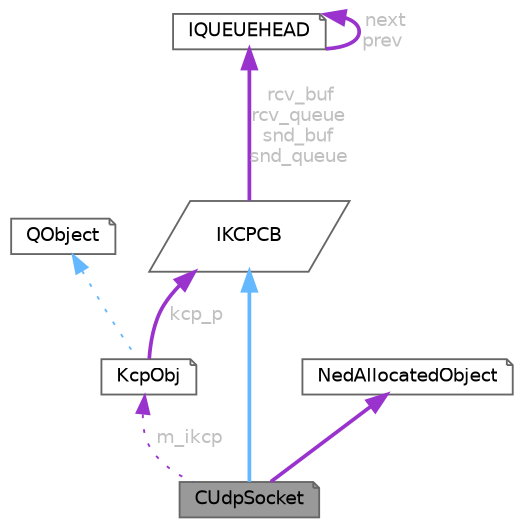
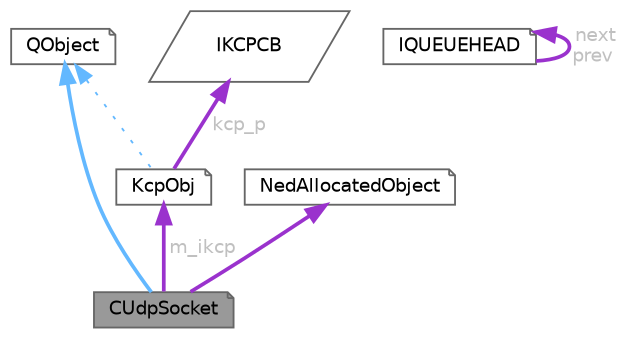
(249, 135) -> none
(249, 386) -> (94, 194)
(156, 456) -> (164, 258)
